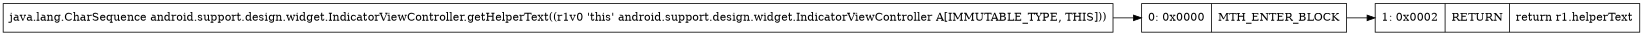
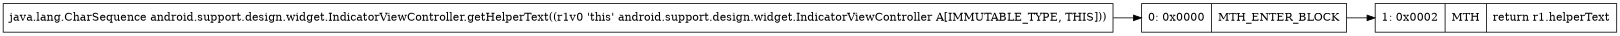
(1477, 17) -> (1466, 17)
